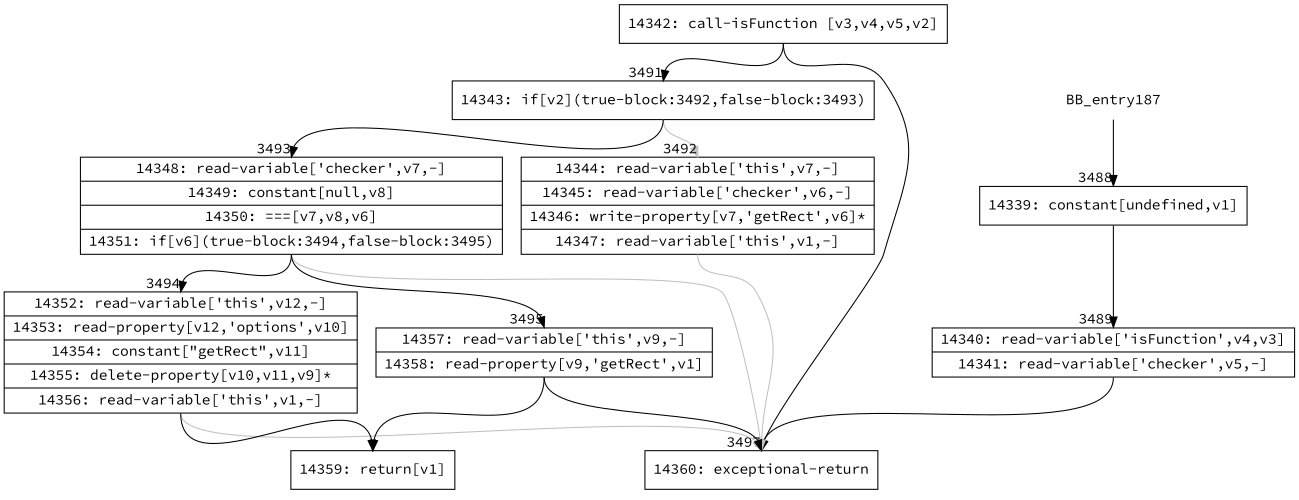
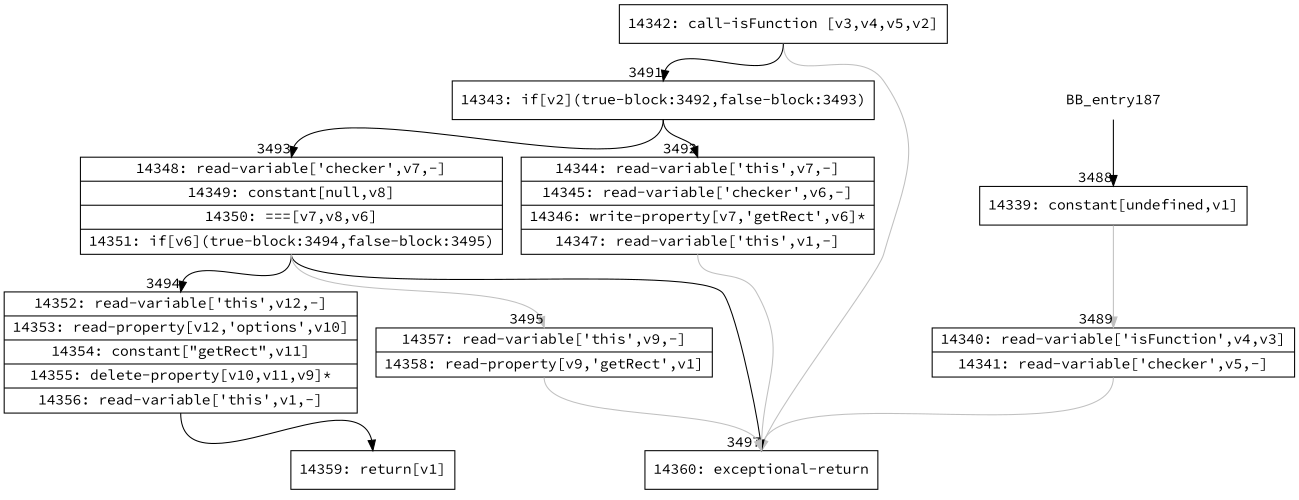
(675, 136) -> (675, 136)
(895, 216) -> (895, 216)
(1113, 271) -> (1113, 271)
(581, 279) -> (581, 279)
(413, 291) -> (413, 291)
(464, 414) -> none
(648, 414) -> (648, 414)
(942, 414) -> (942, 414)
(466, 432) -> none
